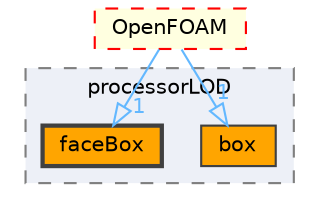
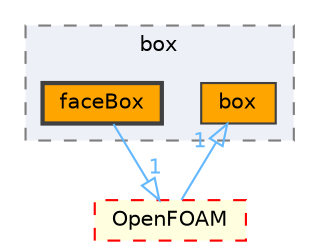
(140, 81) -> (132, 154)
(160, 88) -> (160, 46)
